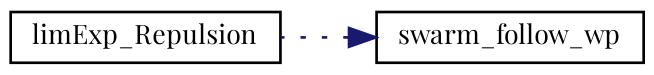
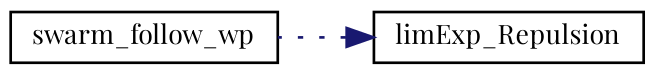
(315, 37) -> (312, 37)
